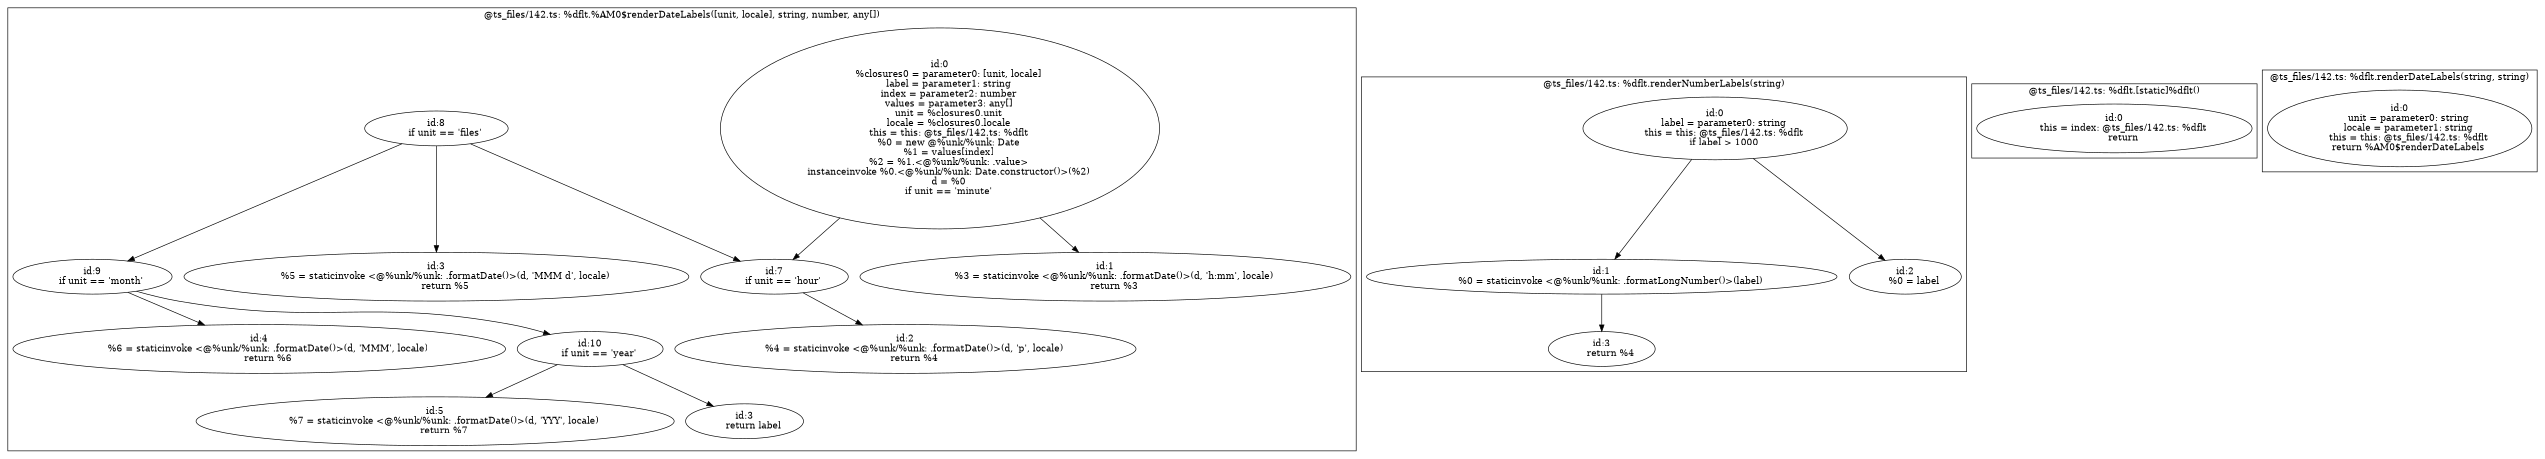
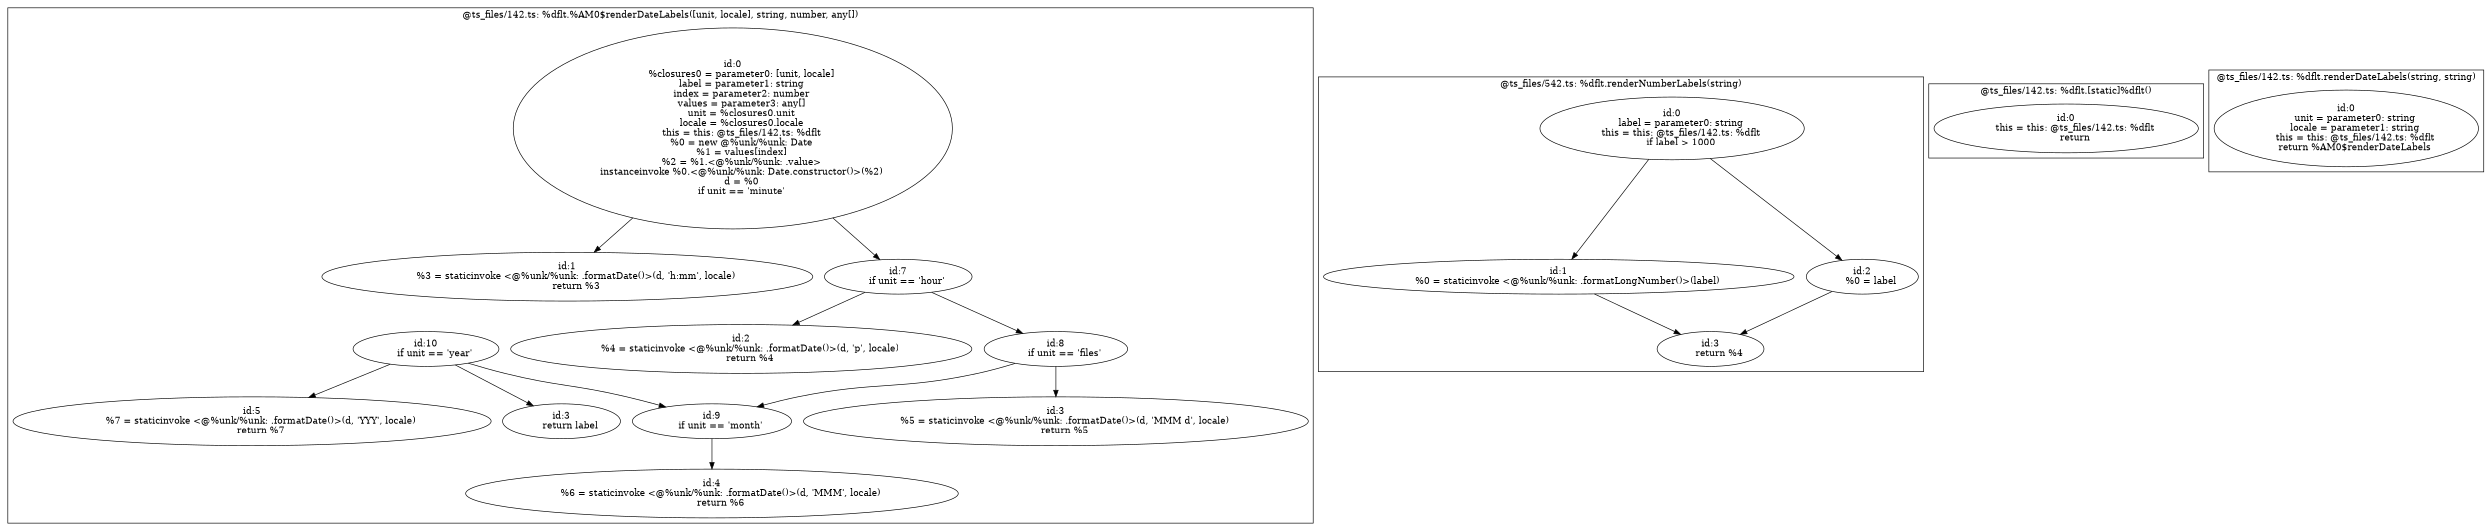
(1664, 84) -> (1621, 84)
(2114, 128) -> (2066, 128)
(602, 201) -> (974, 312)
(340, 312) -> (564, 385)
none -> (1789, 312)
